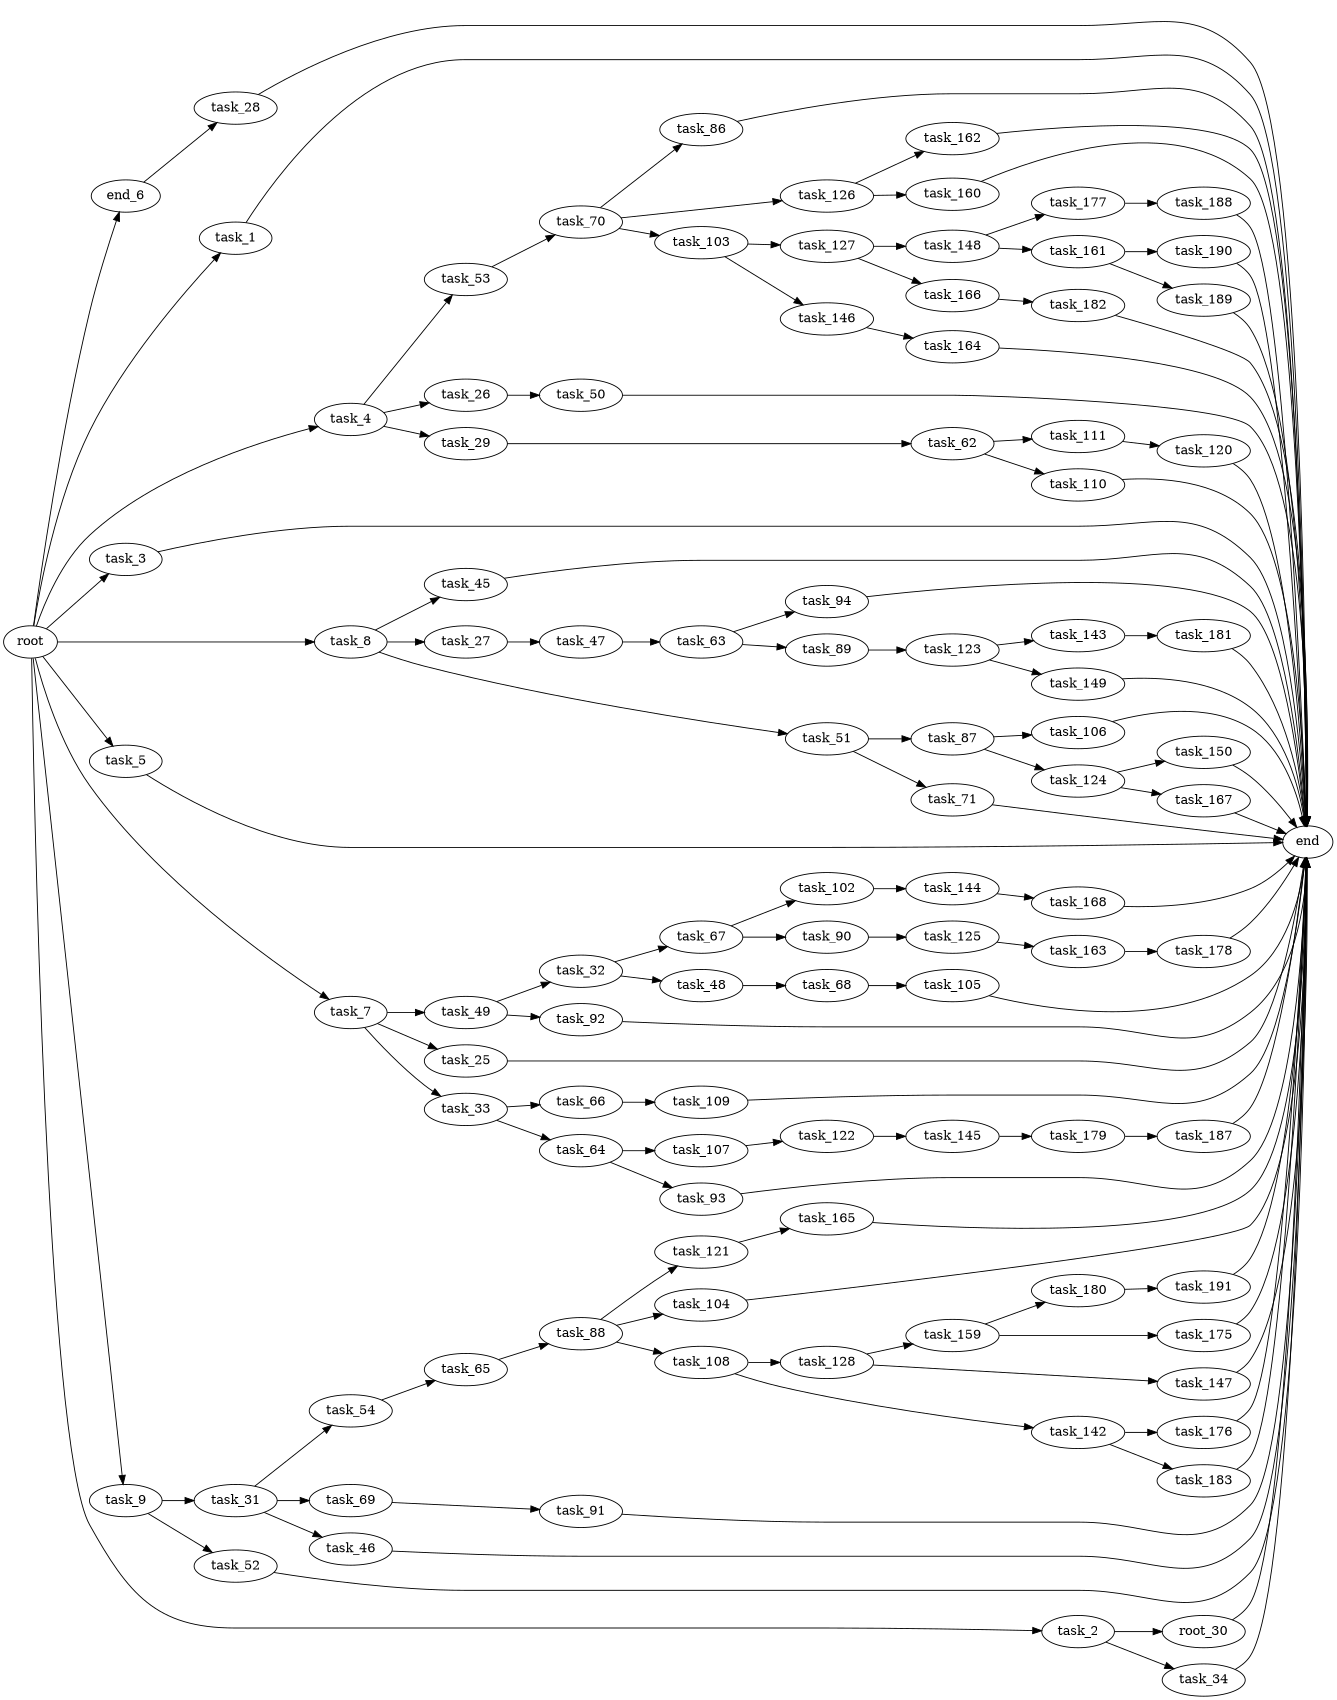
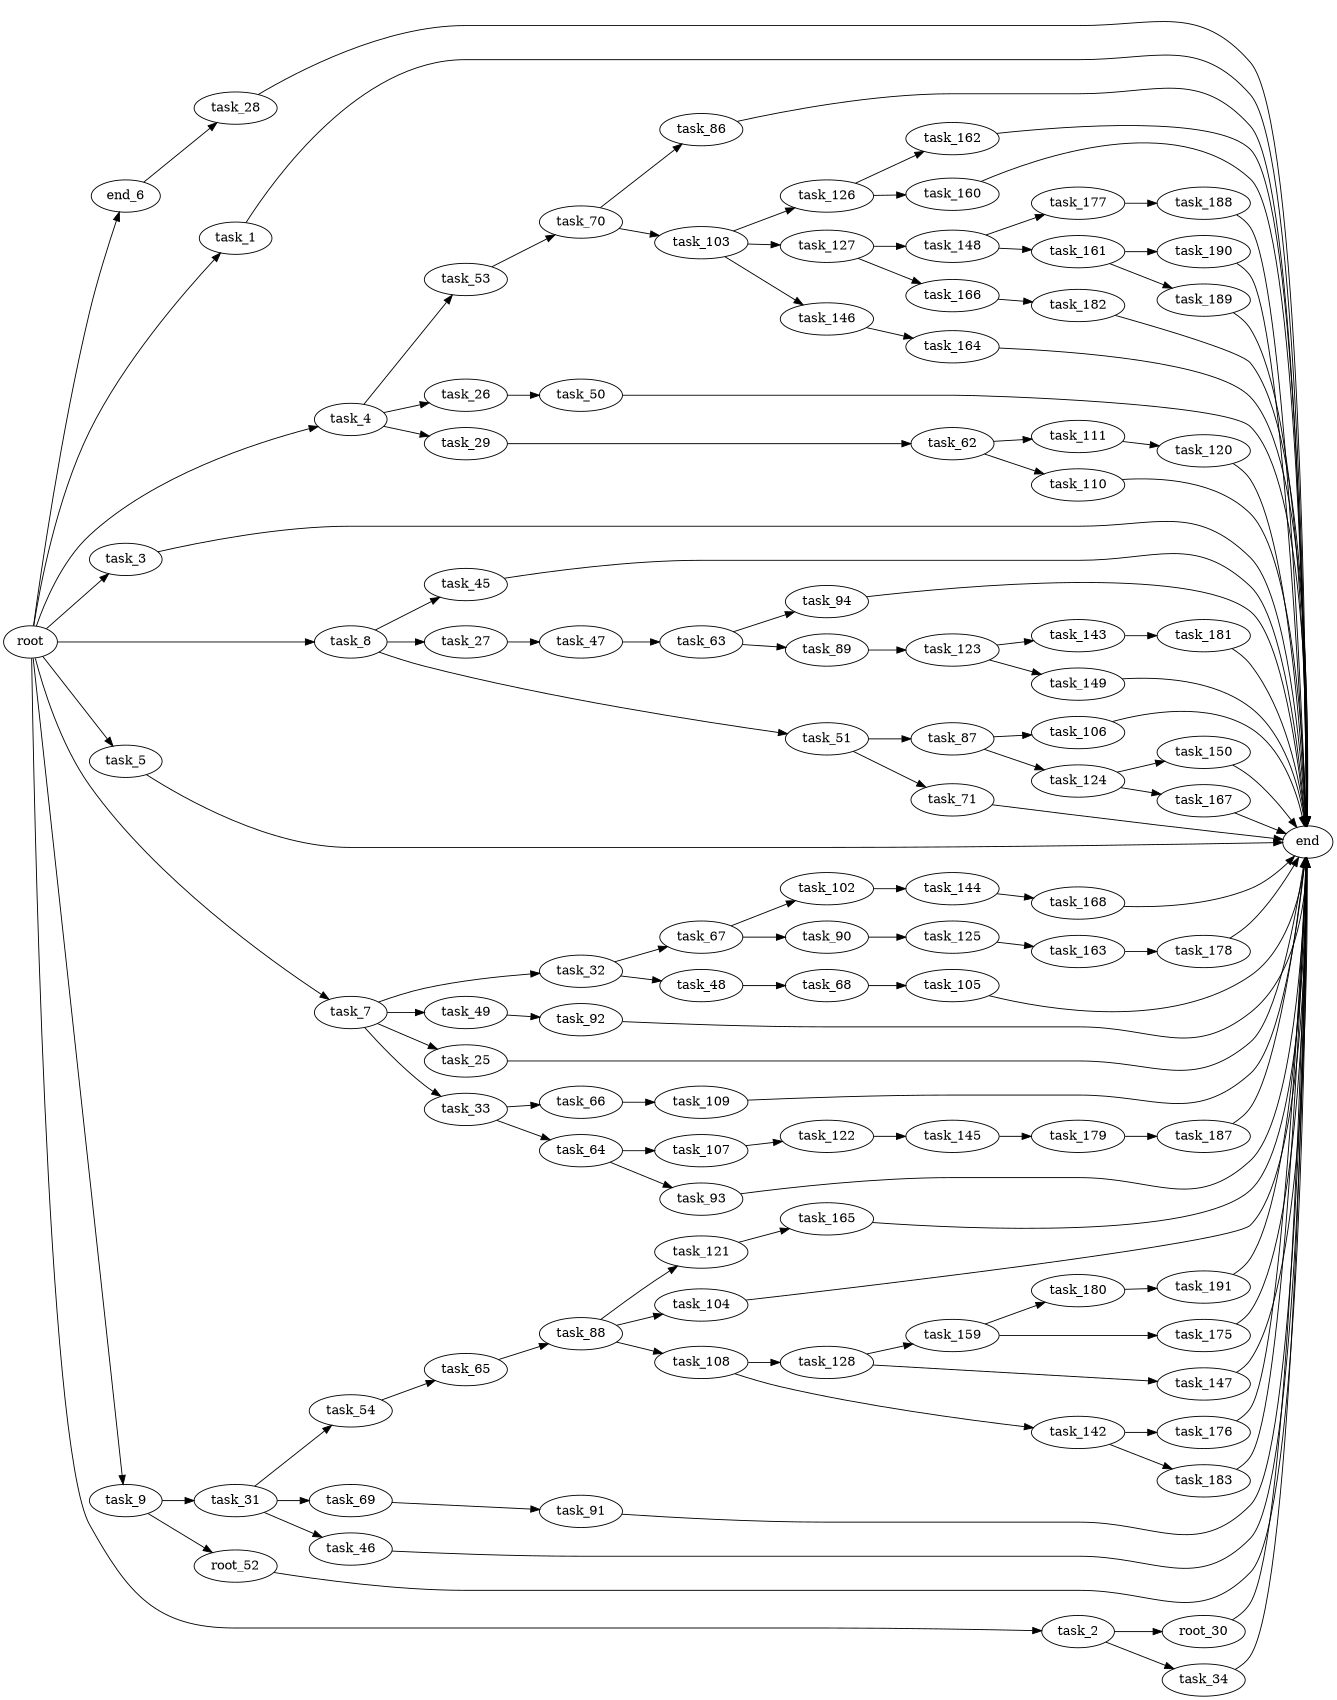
(697, 210) -> (760, 221)
(519, 993) -> (454, 983)
(236, 1566) -> (236, 1566)
